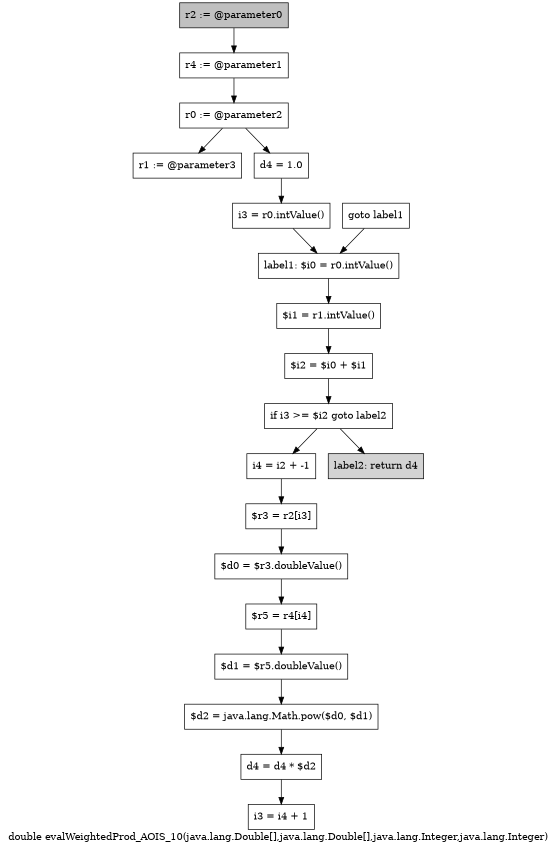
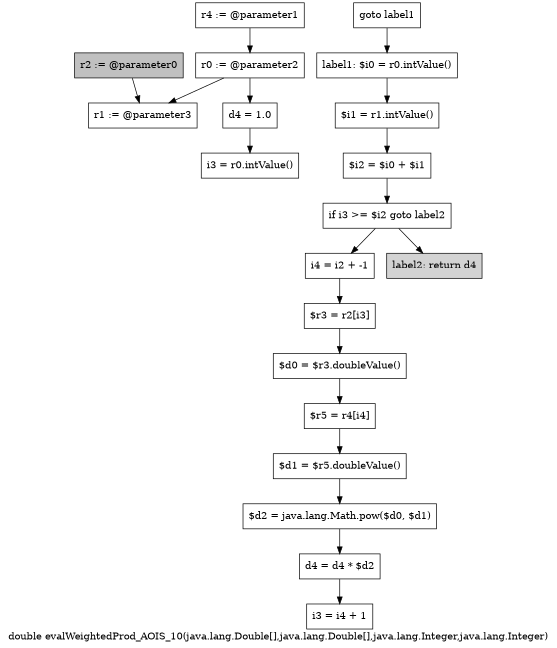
(234, 37) -> (135, 87)
(303, 238) -> none
